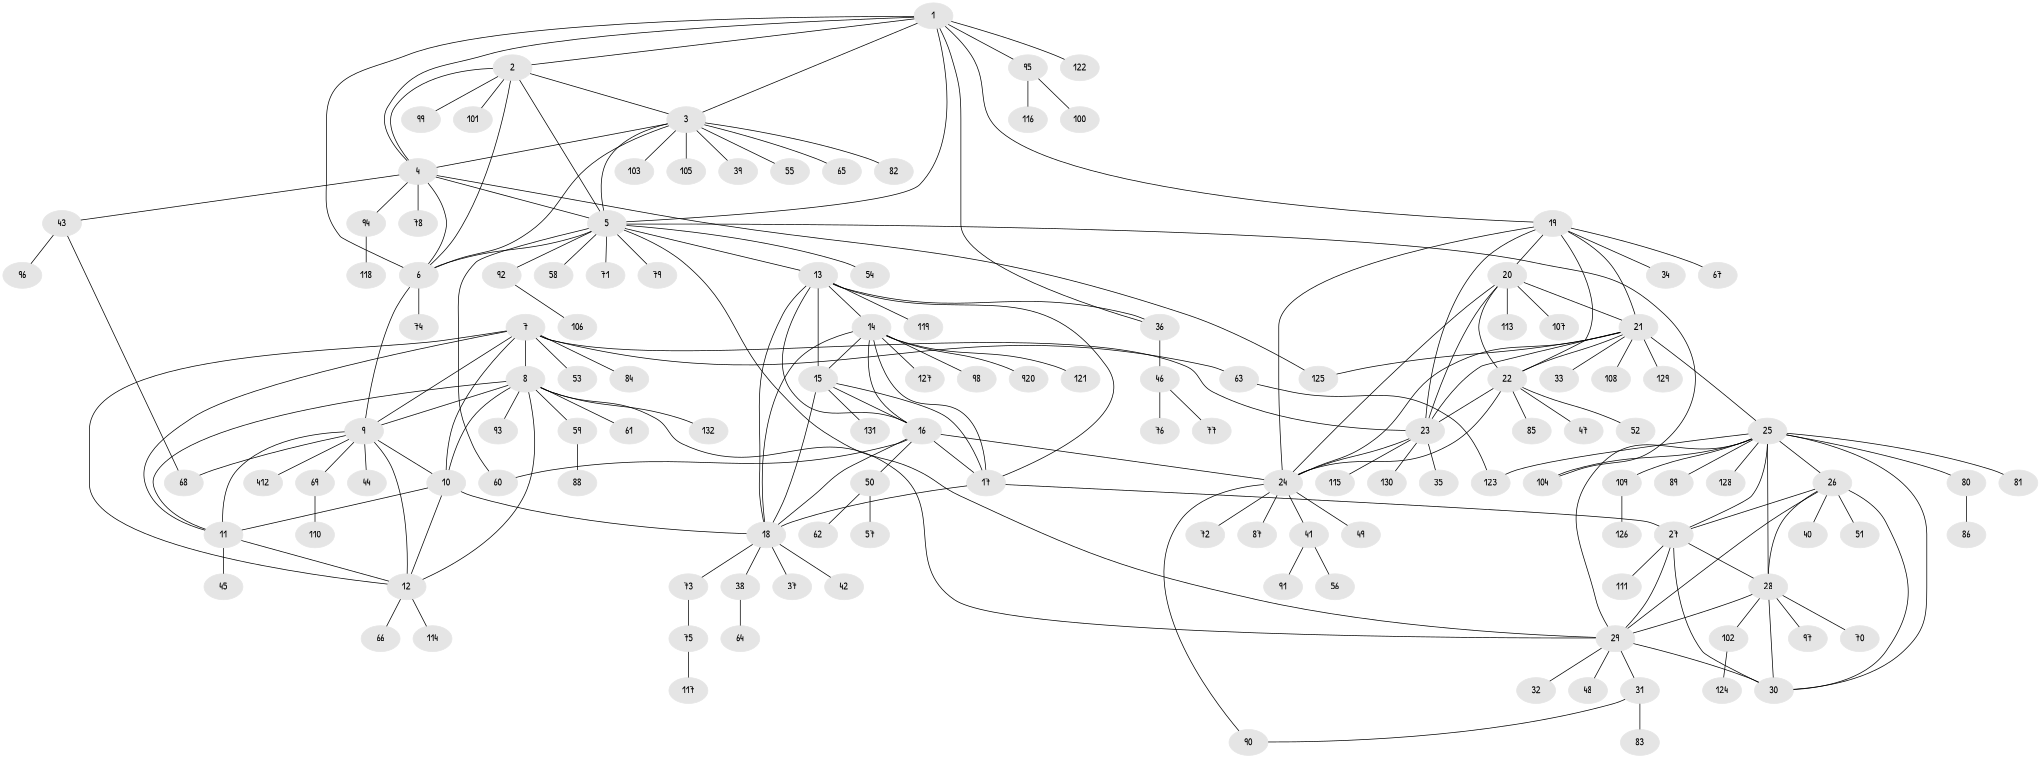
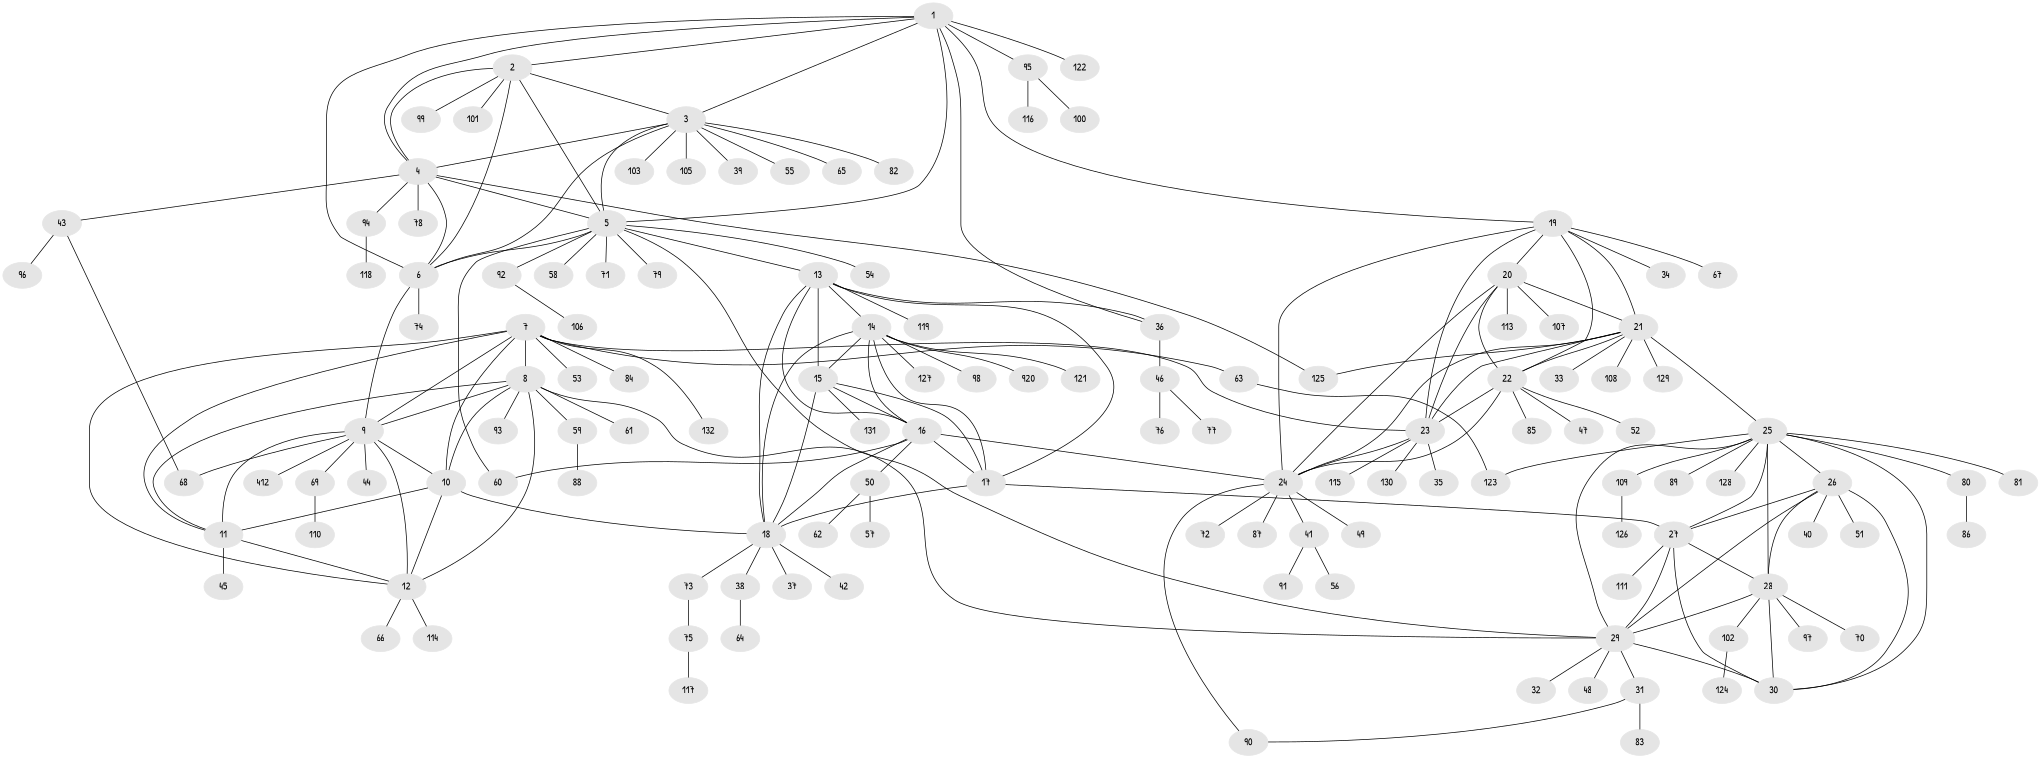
(651, 411) -> (651, 364)
(1543, 483) -> none
